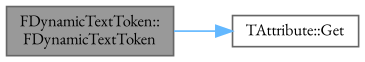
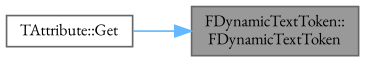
(195, 31) -> (154, 31)
